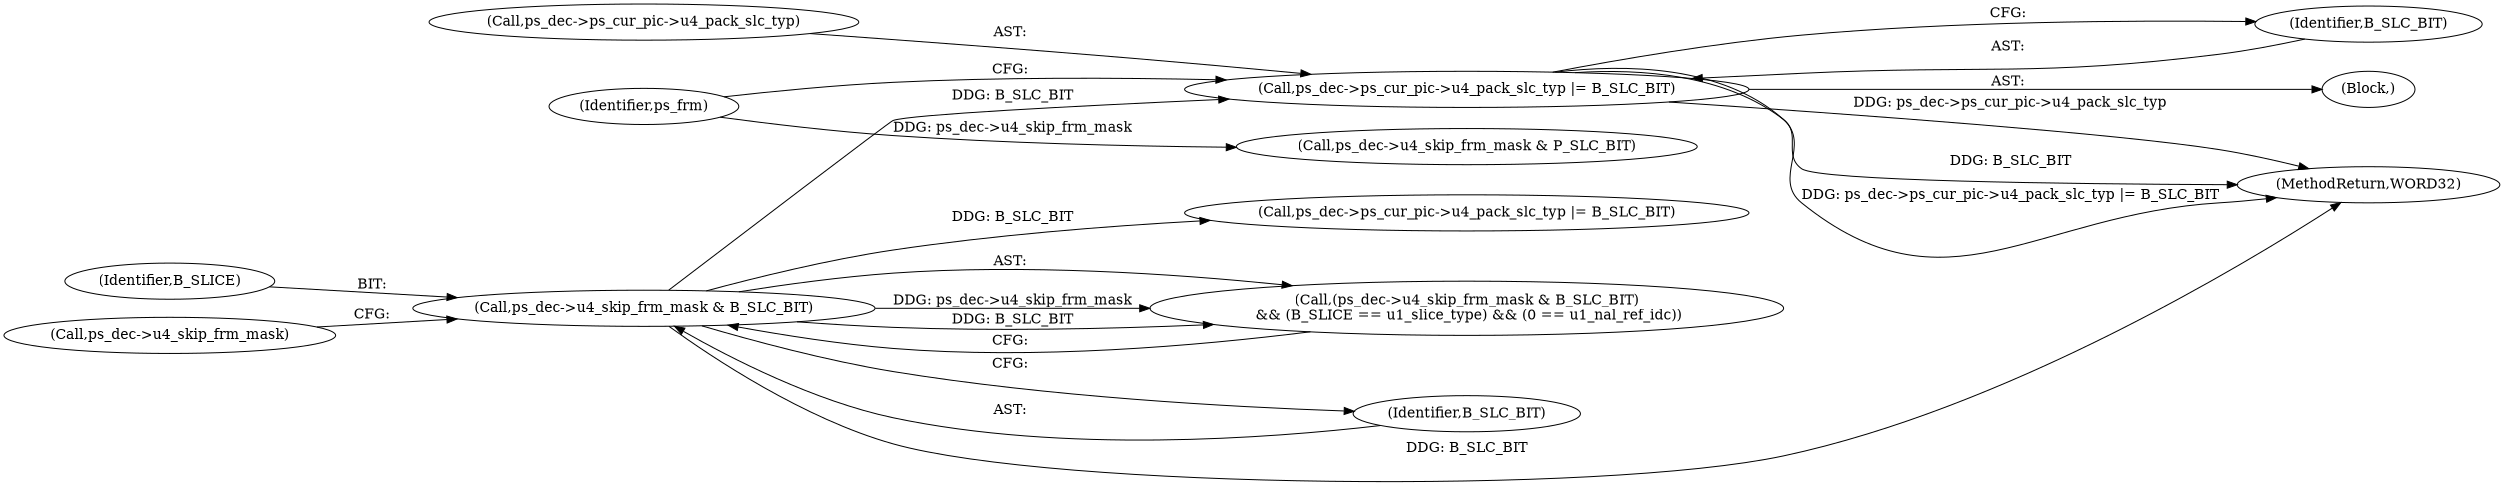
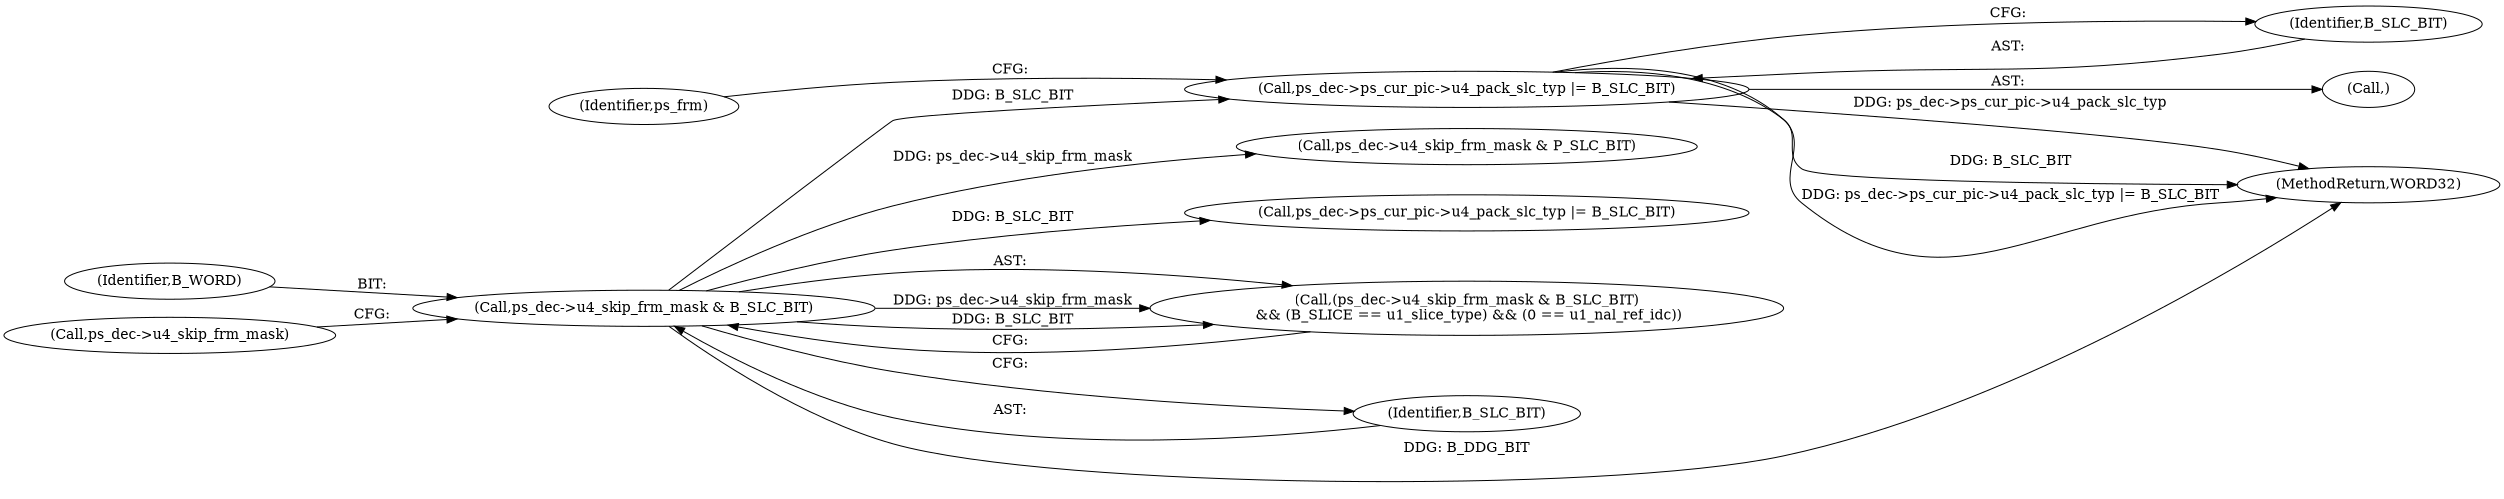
(644, 22) -> none
(2369, 89) -> (2369, 89)
(973, 140) -> (954, 192)
(170, 281) -> (170, 281)
(1467, 448) -> (1467, 448)
